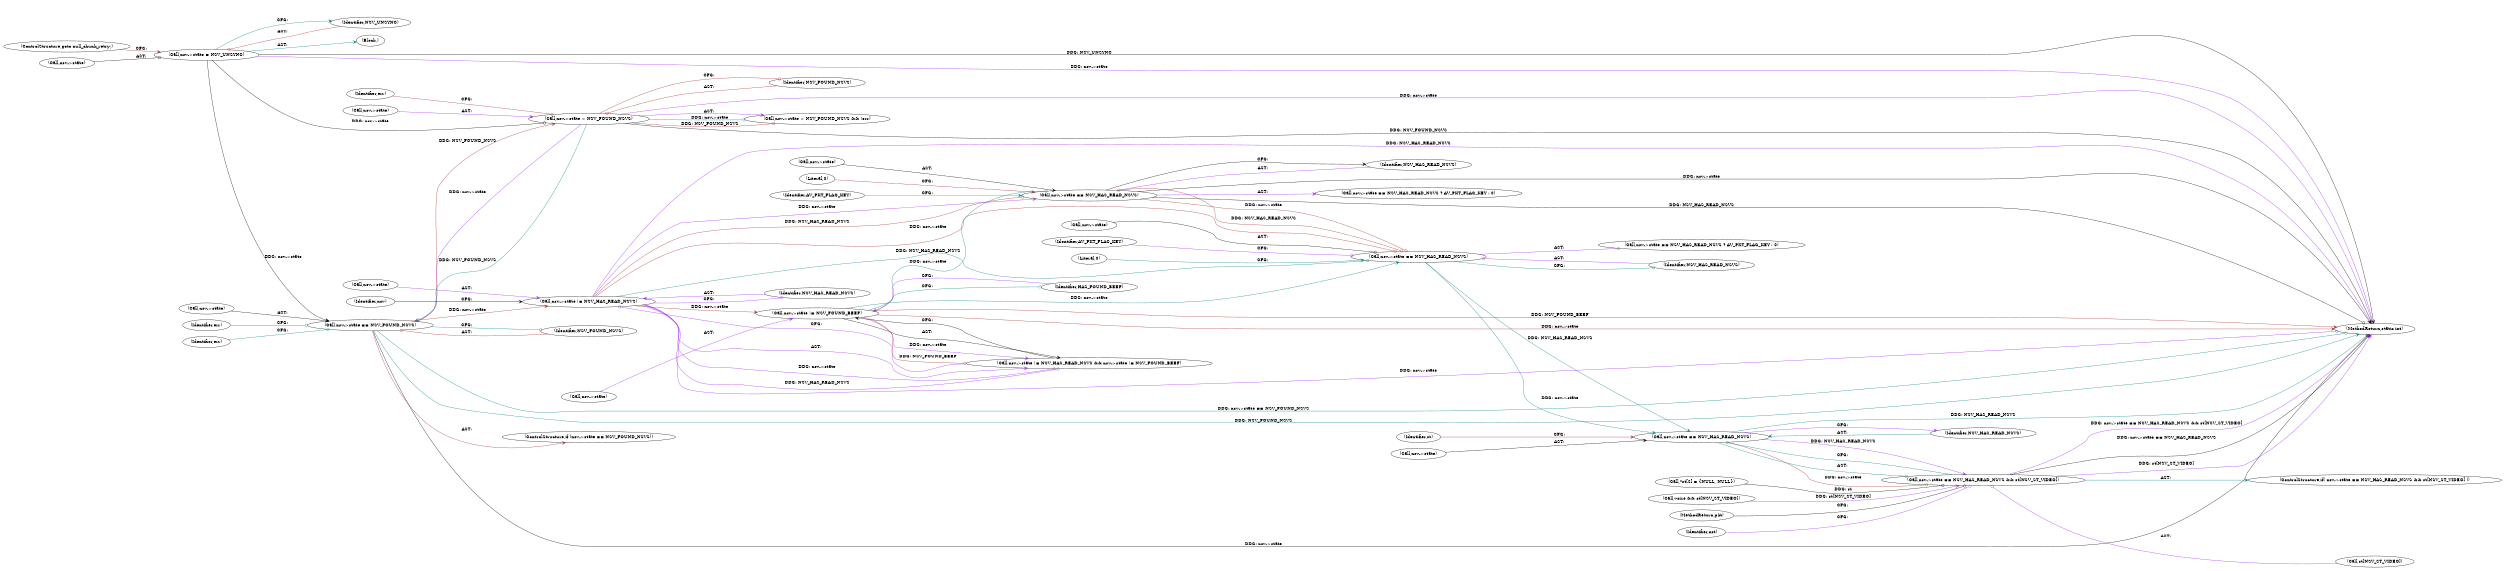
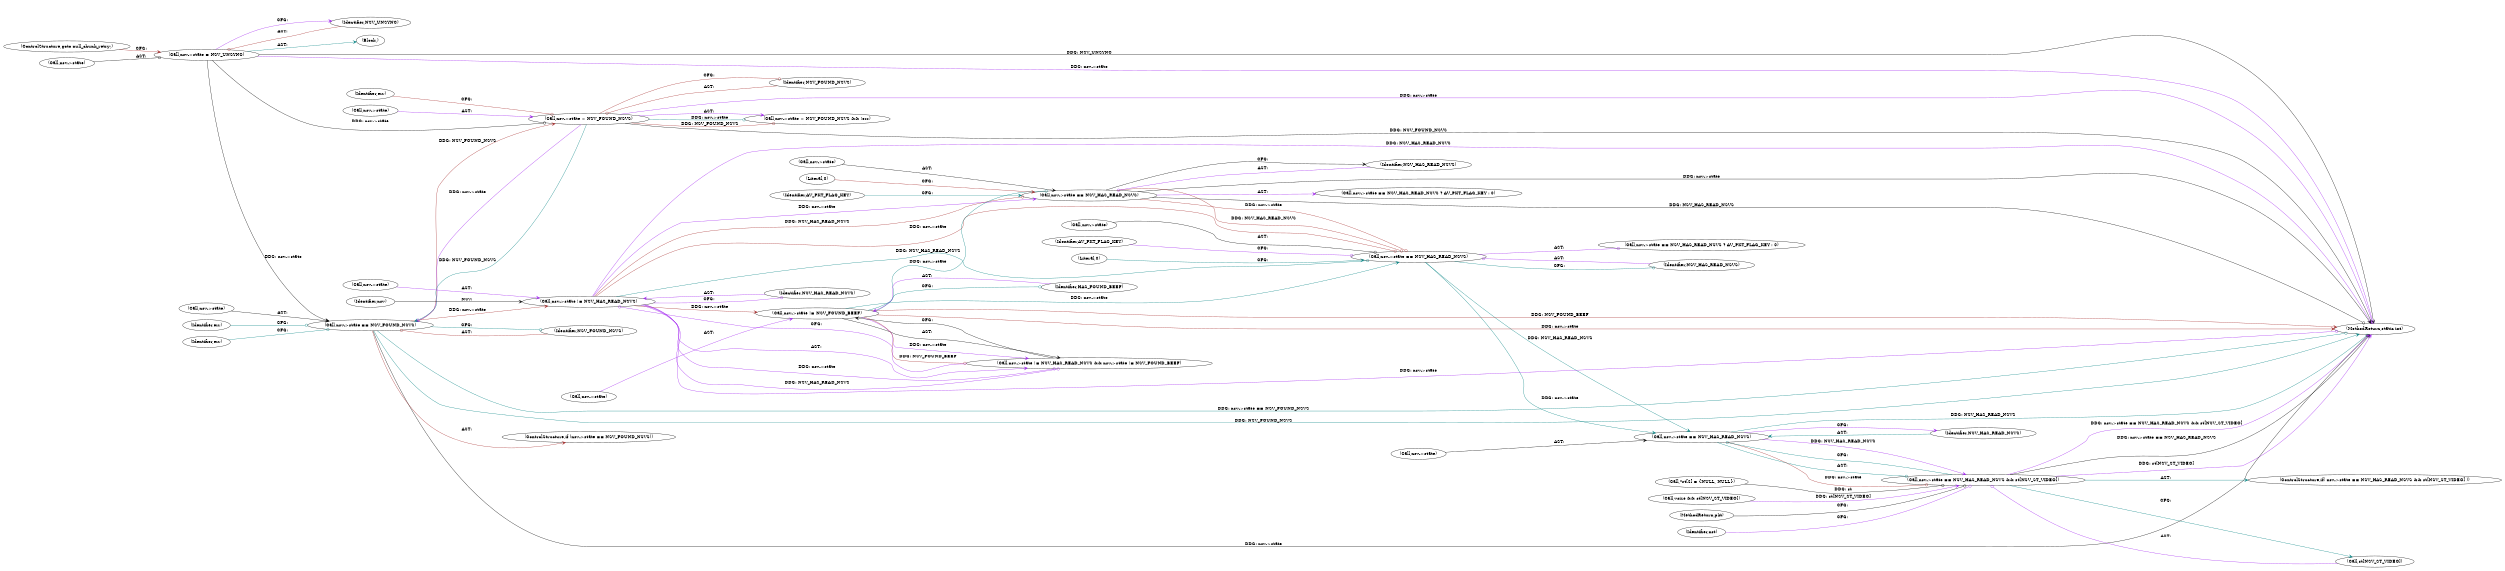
(270, 27) -> (270, 27)
(928, 276) -> (928, 276)
(468, 299) -> (468, 299)
(1419, 437) -> none
none -> (2171, 519)
